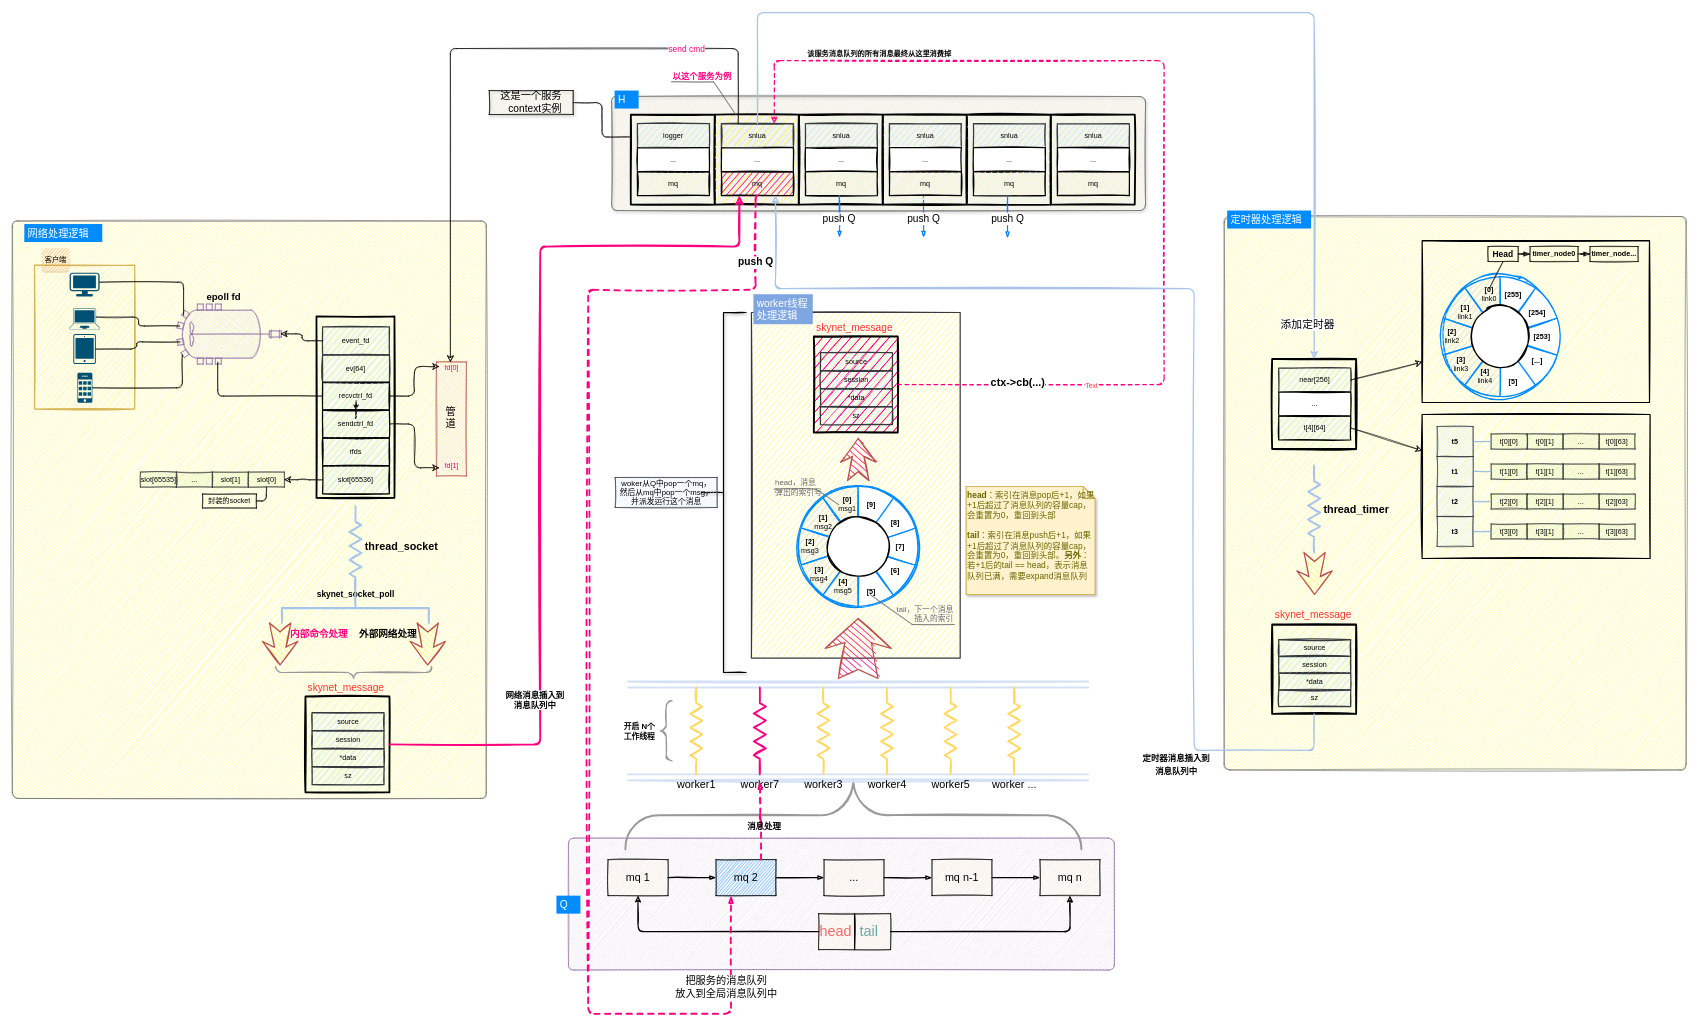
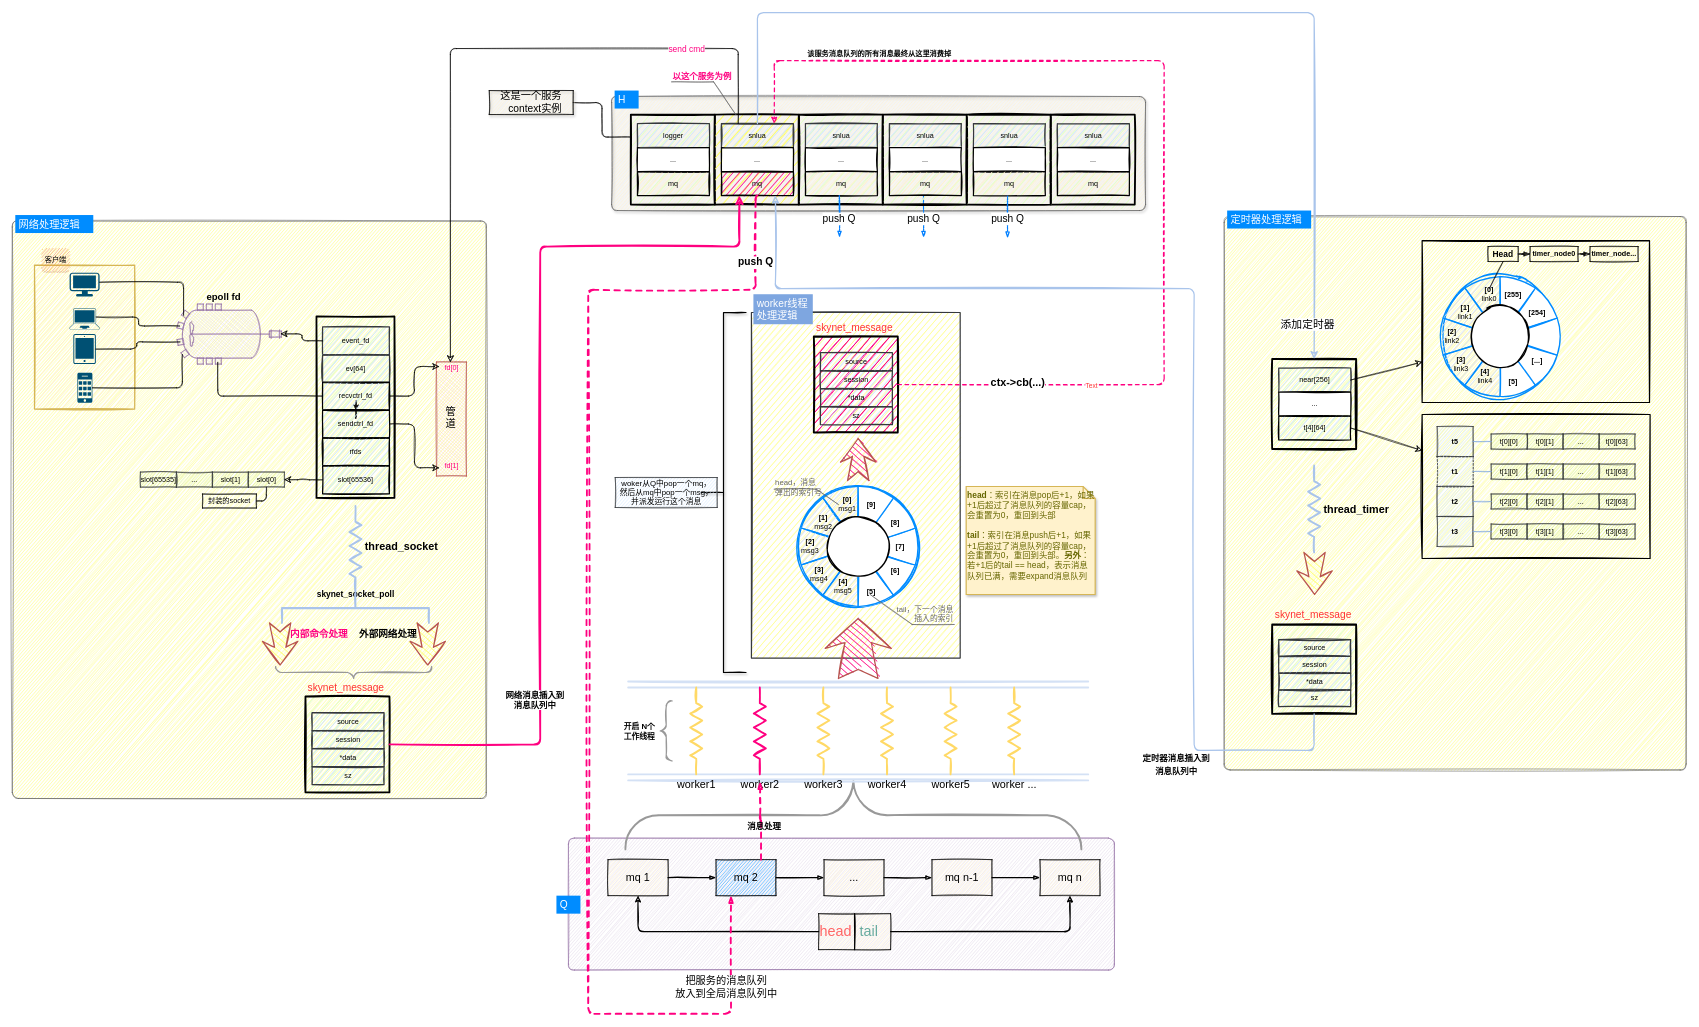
(63, 233) -> (54, 224)
(1542, 336) -> none
(1455, 471) -> (1455, 471)
(760, 785) -> (760, 785)
